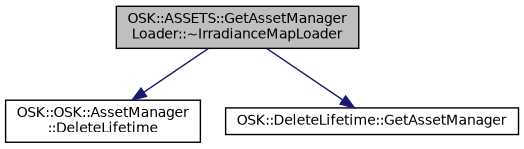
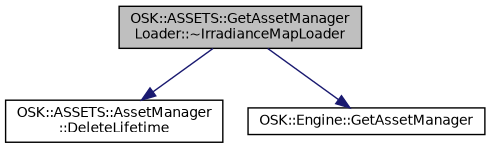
(103, 121) -> (114, 121)
(372, 121) -> (366, 121)
